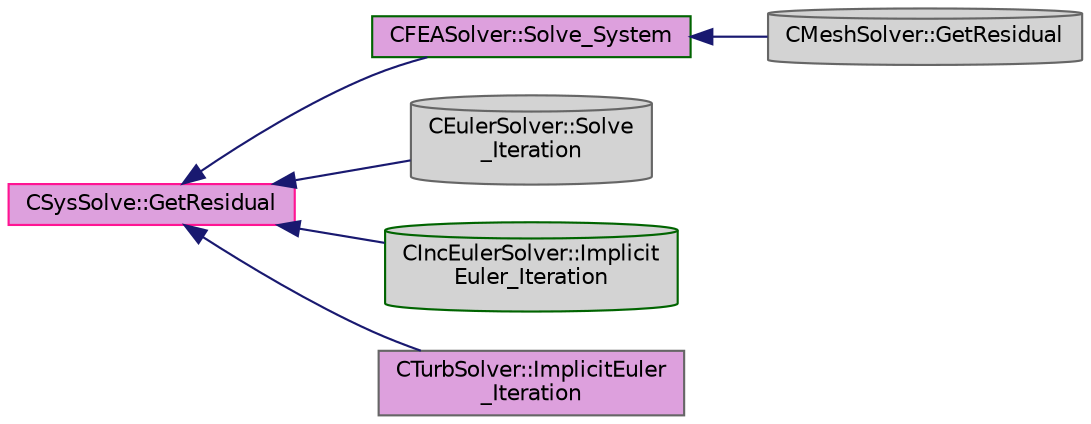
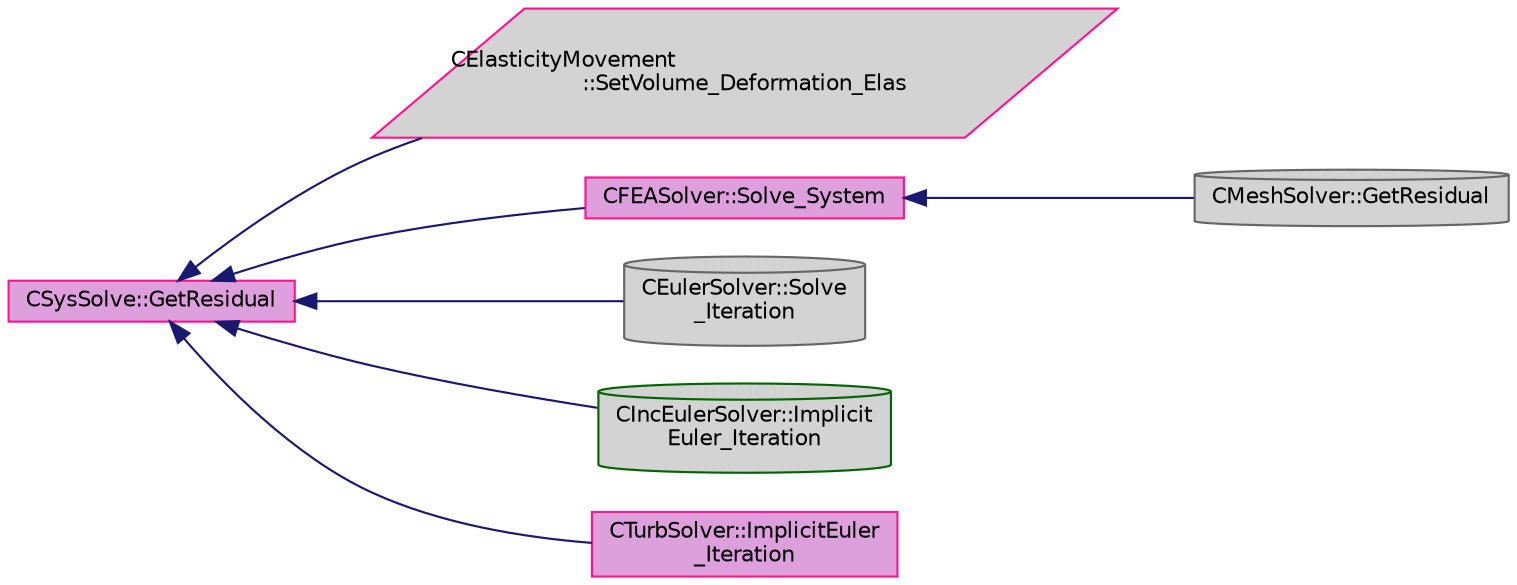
(531, 37) -> (745, 198)
none -> (745, 73)
(531, 383) -> (745, 544)
